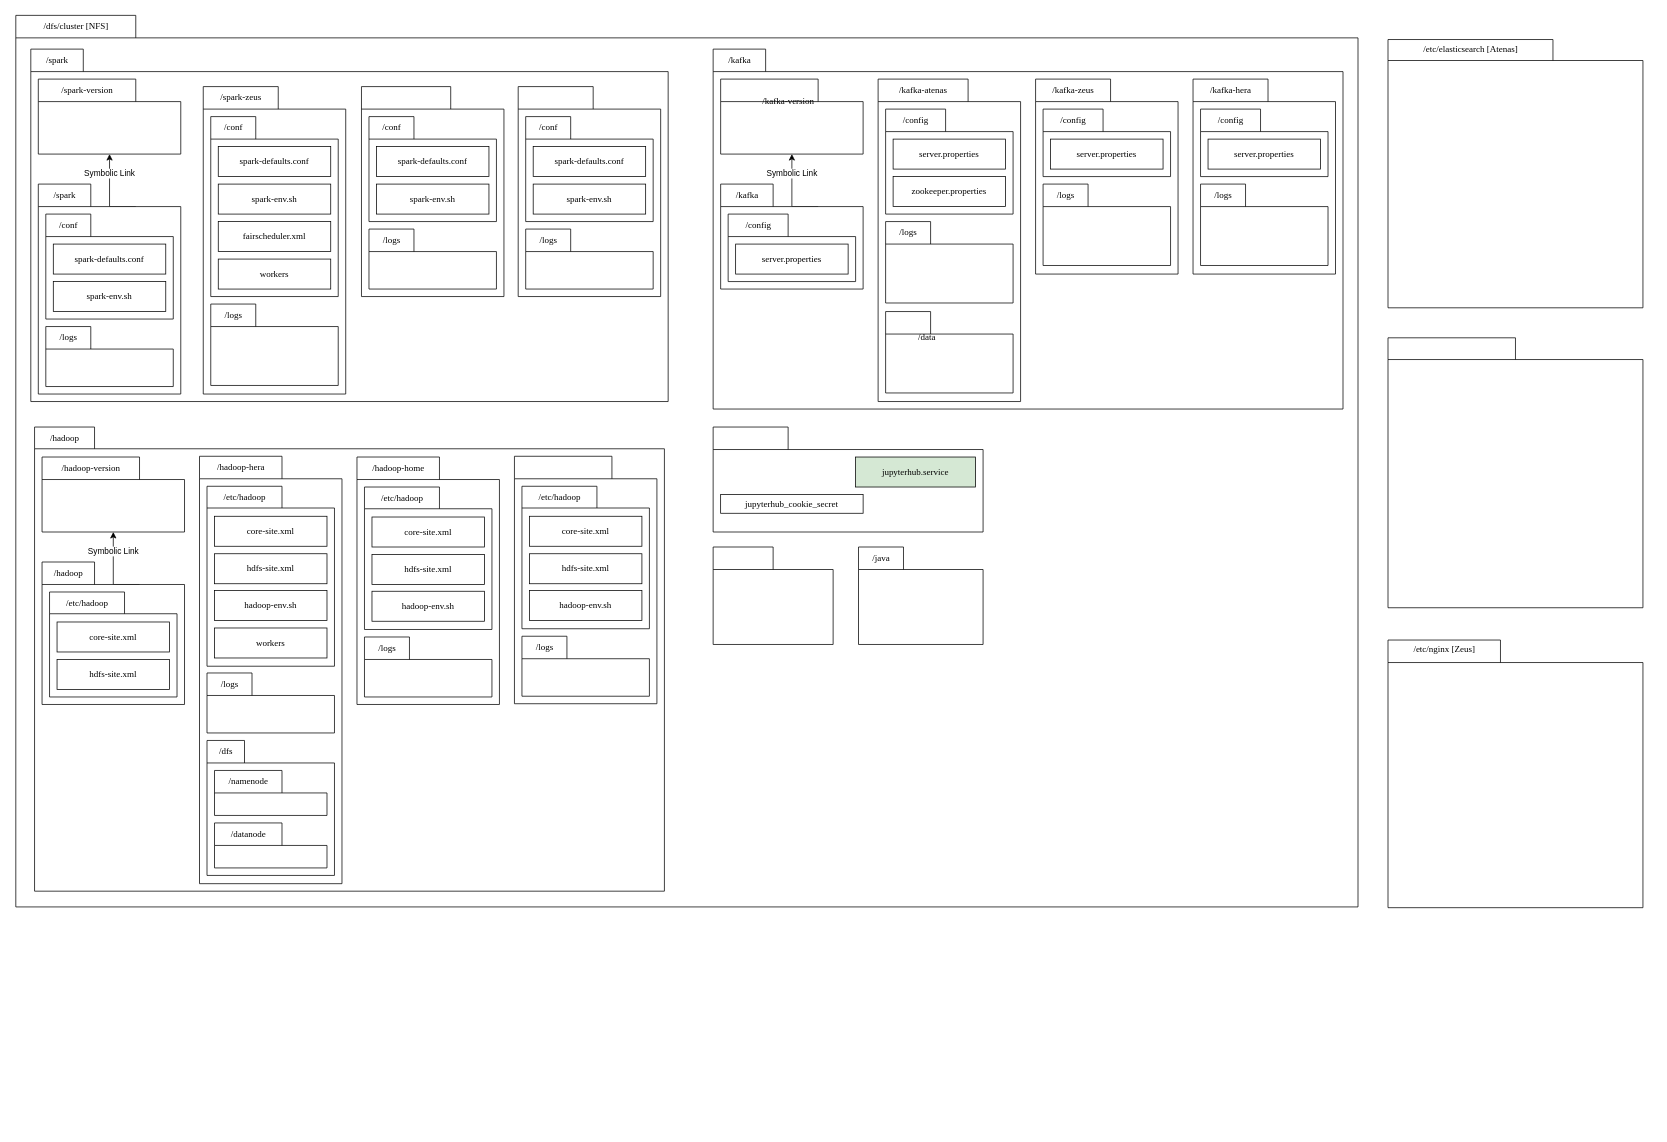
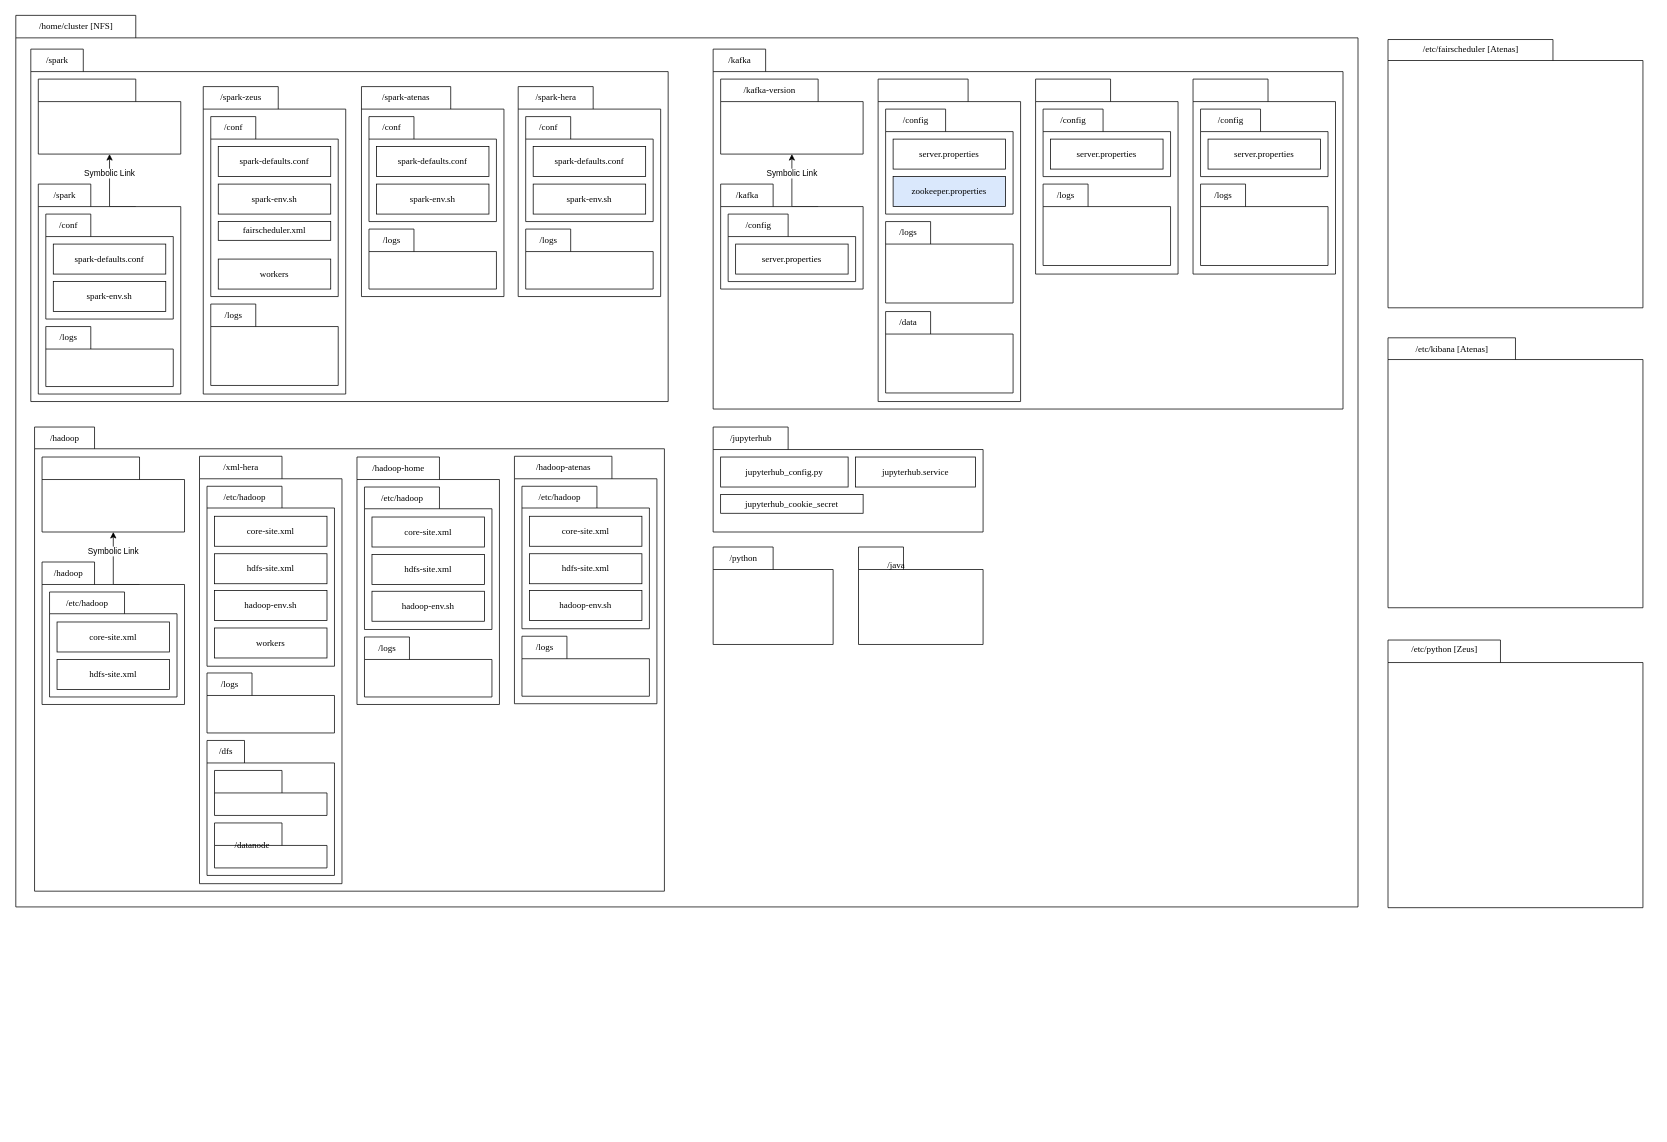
(76, 27) -> (76, 27)
(1471, 49) -> (1471, 49)
(87, 90) -> none
(923, 90) -> none
(1073, 90) -> none
(1230, 90) -> none
none -> (405, 98)
none -> (555, 98)
(788, 102) -> (769, 90)
(949, 192) -> (949, 192)
(274, 237) -> (274, 231)
(927, 338) -> (908, 323)
none -> (1452, 349)
none -> (750, 438)
(90, 468) -> none
(241, 468) -> (241, 468)
none -> (563, 468)
none -> (784, 472)
(915, 472) -> (915, 472)
none -> (743, 558)
(881, 558) -> (896, 566)
(1445, 649) -> (1445, 649)
(248, 782) -> none
(248, 834) -> (252, 846)
